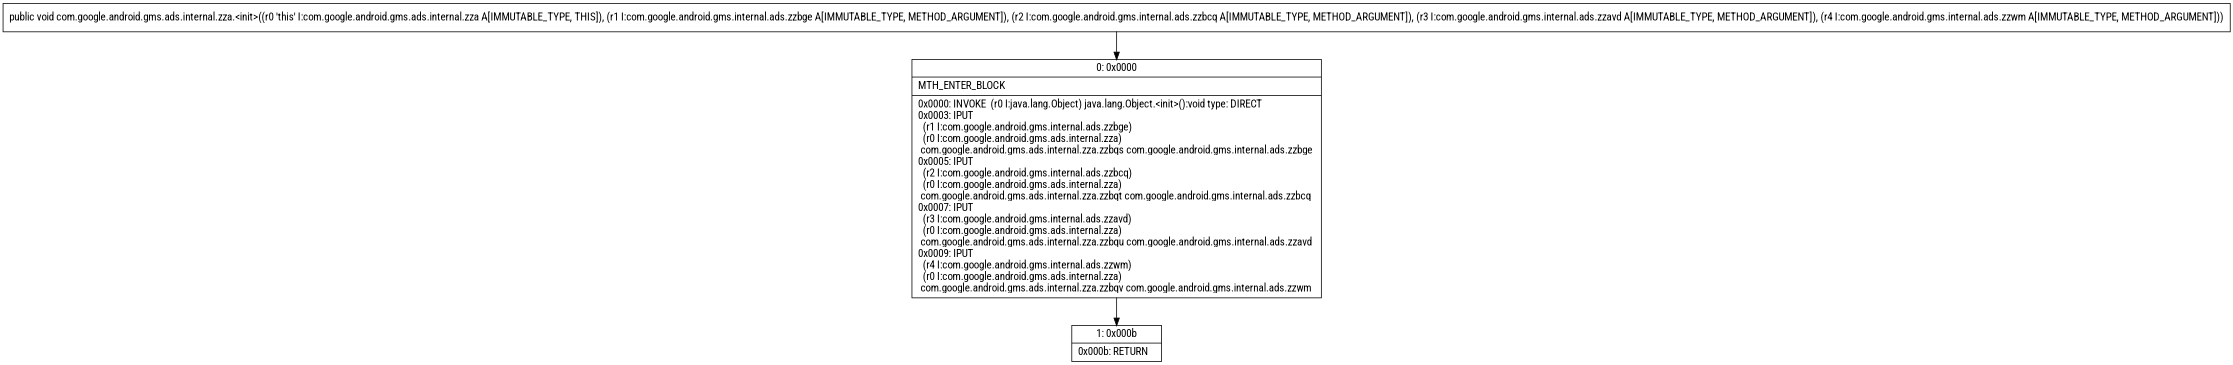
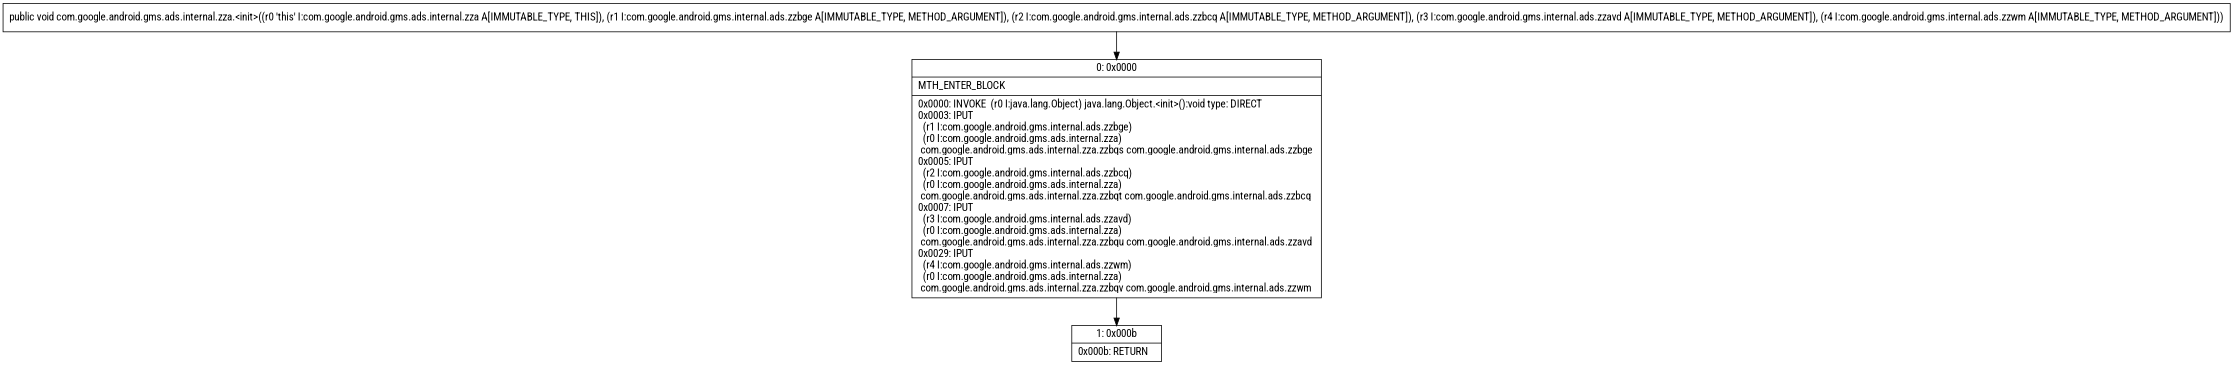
(948, 254) -> (948, 254)
